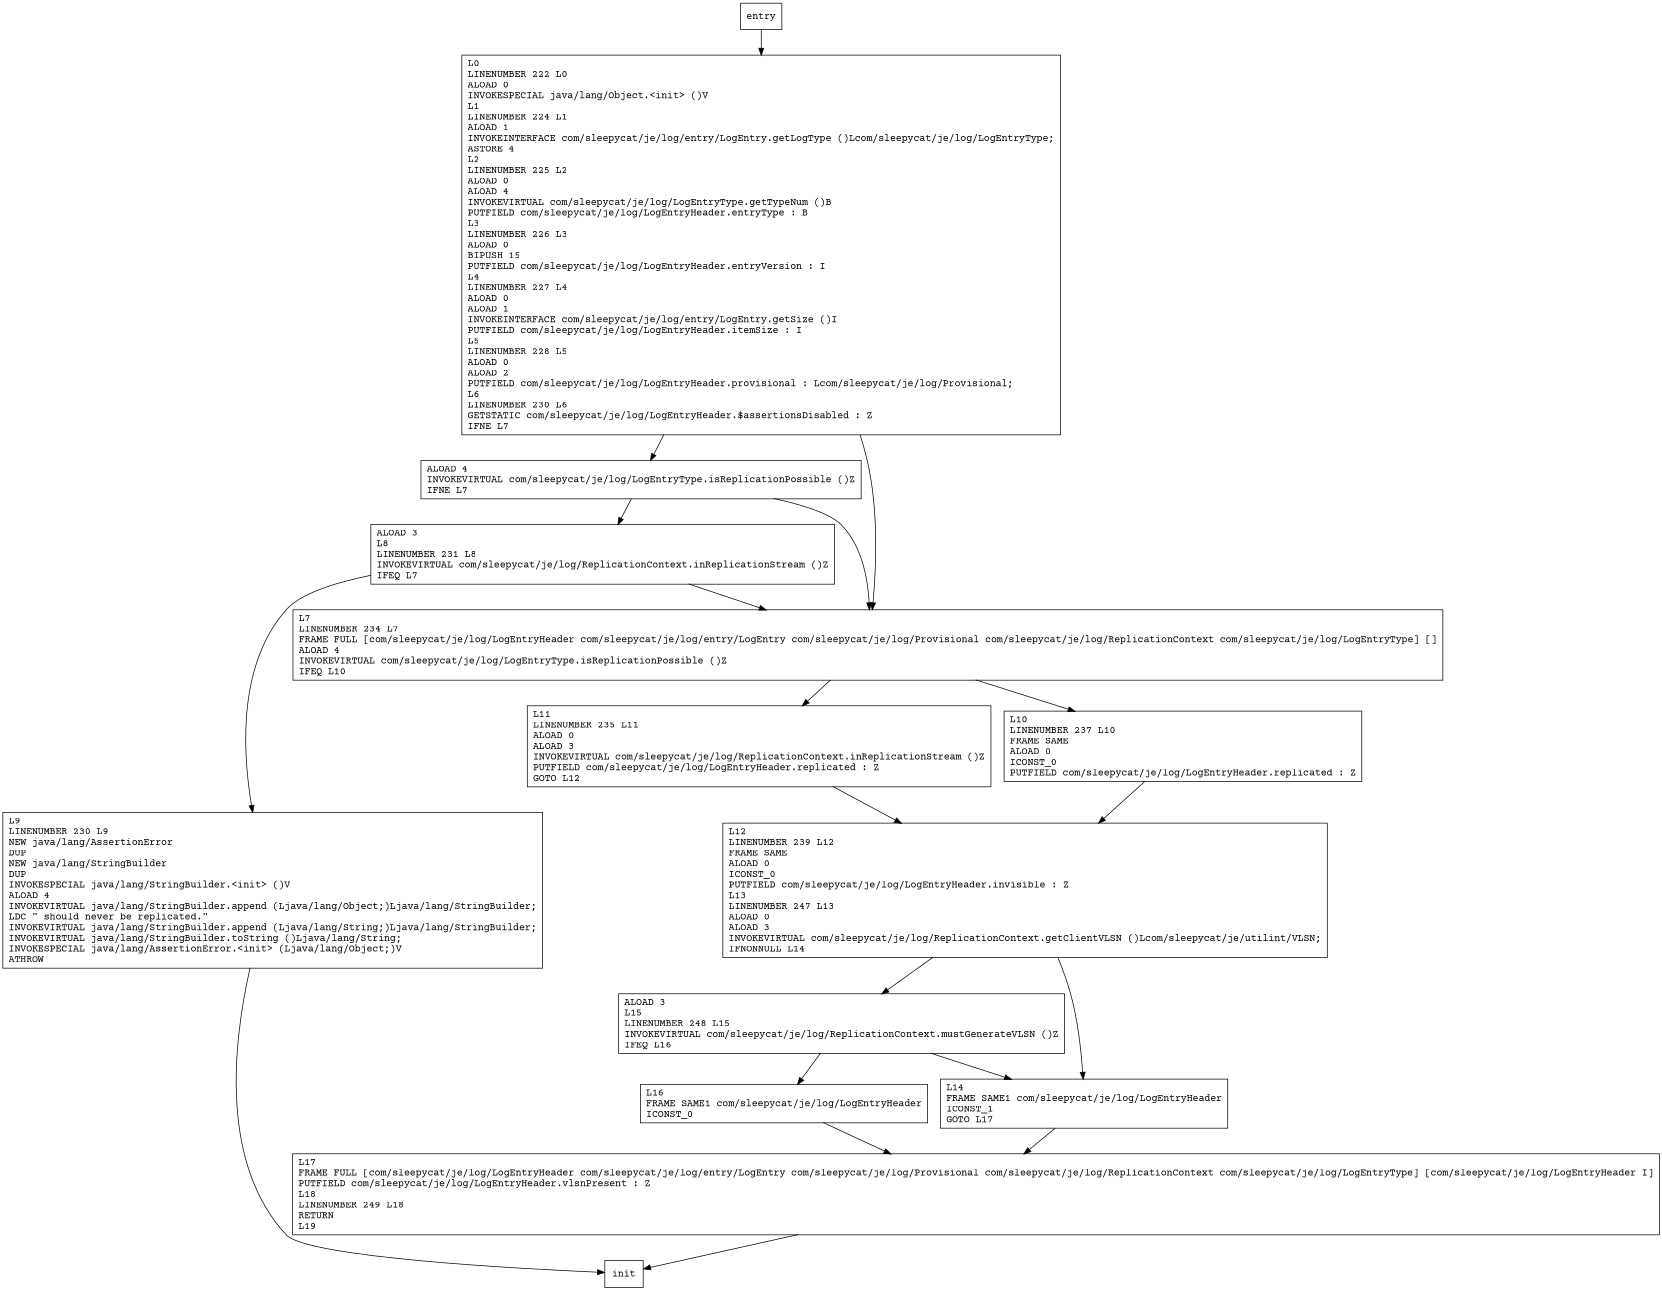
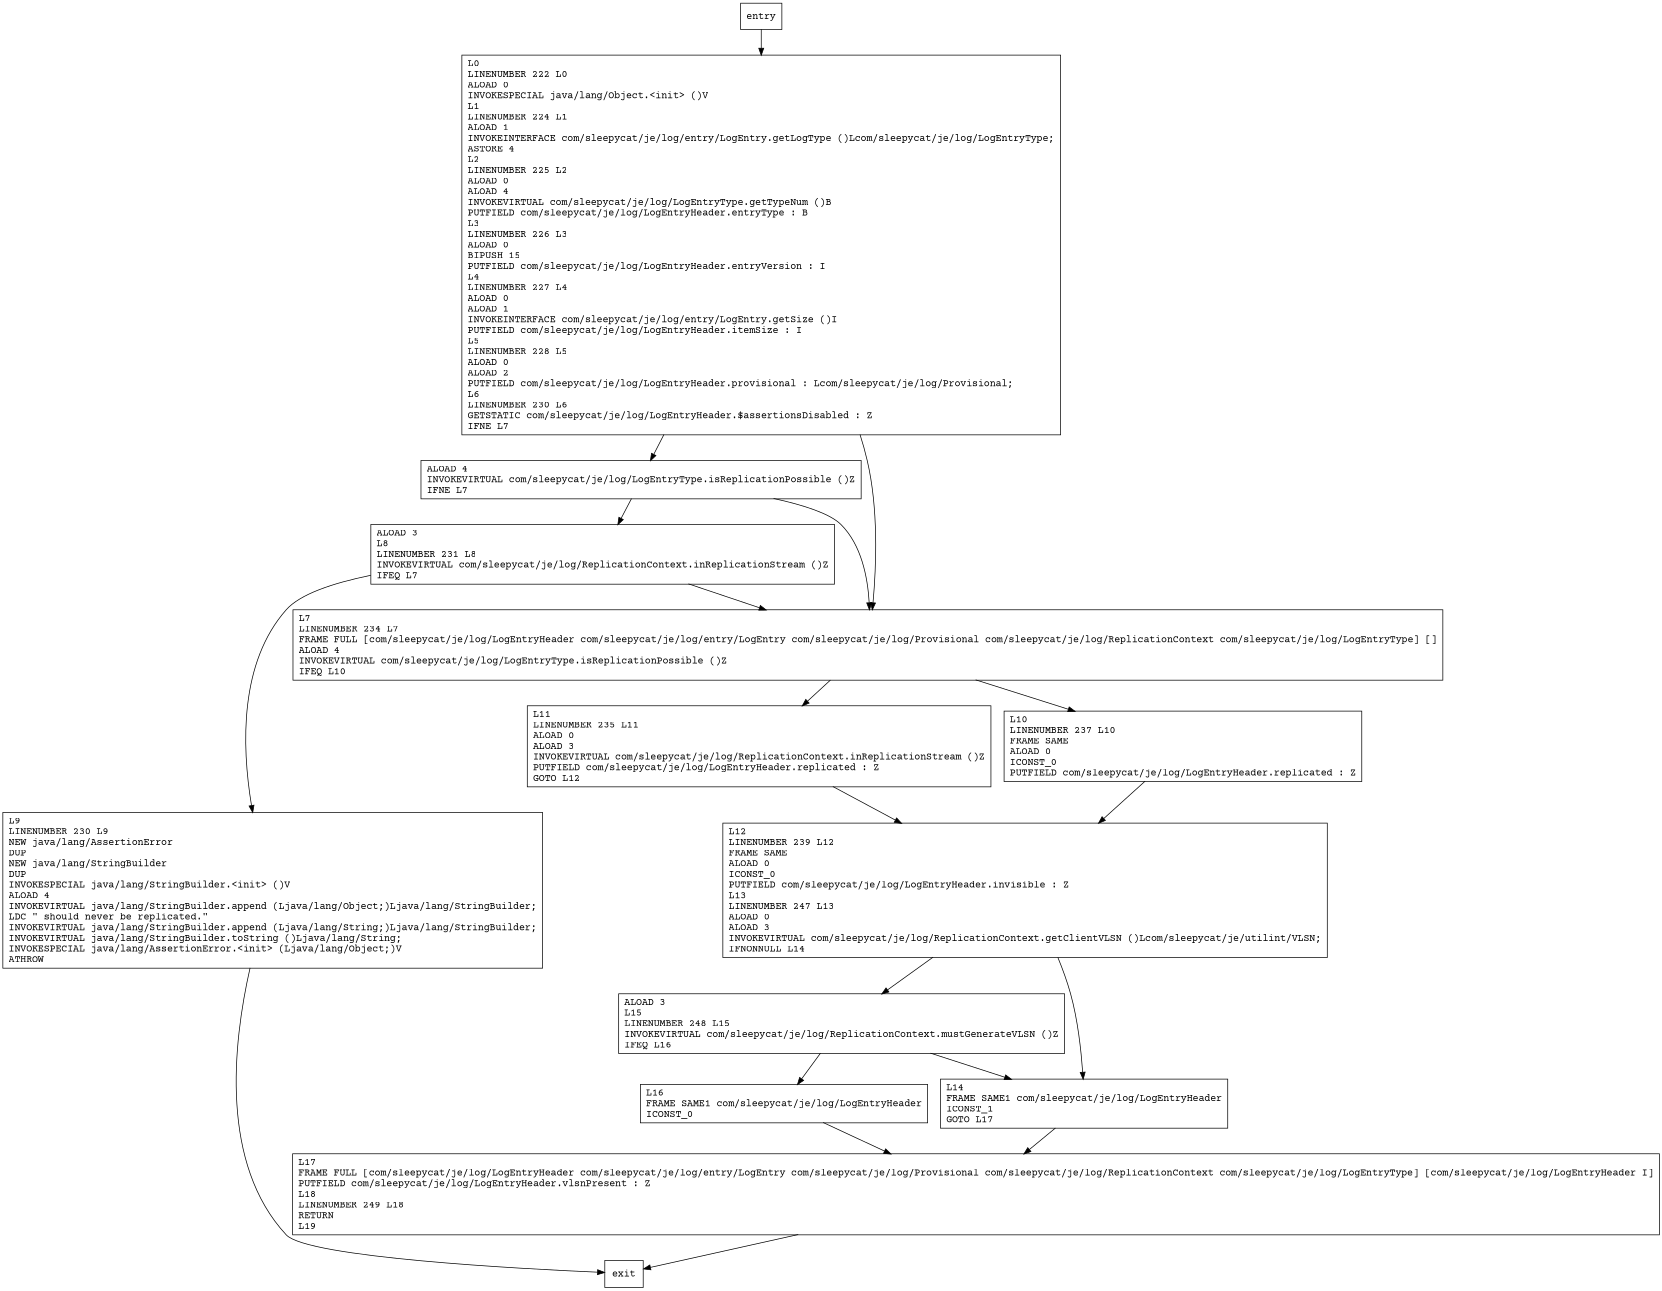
(624, 1274) -> (624, 1274)
